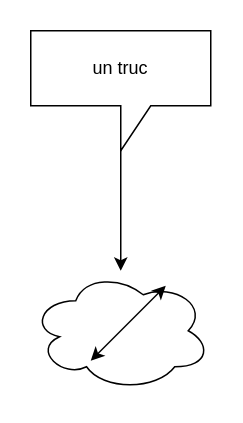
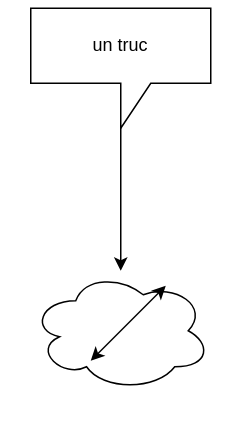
(121, 91) -> (121, 68)
